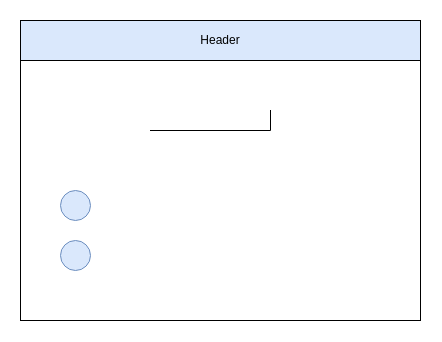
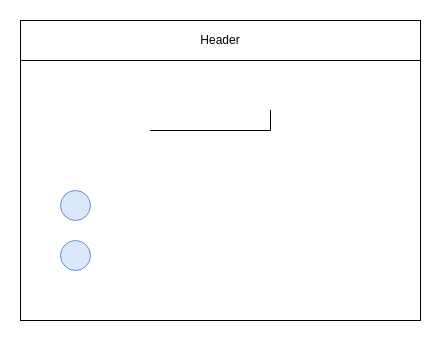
(221, 41) -> (221, 41)
